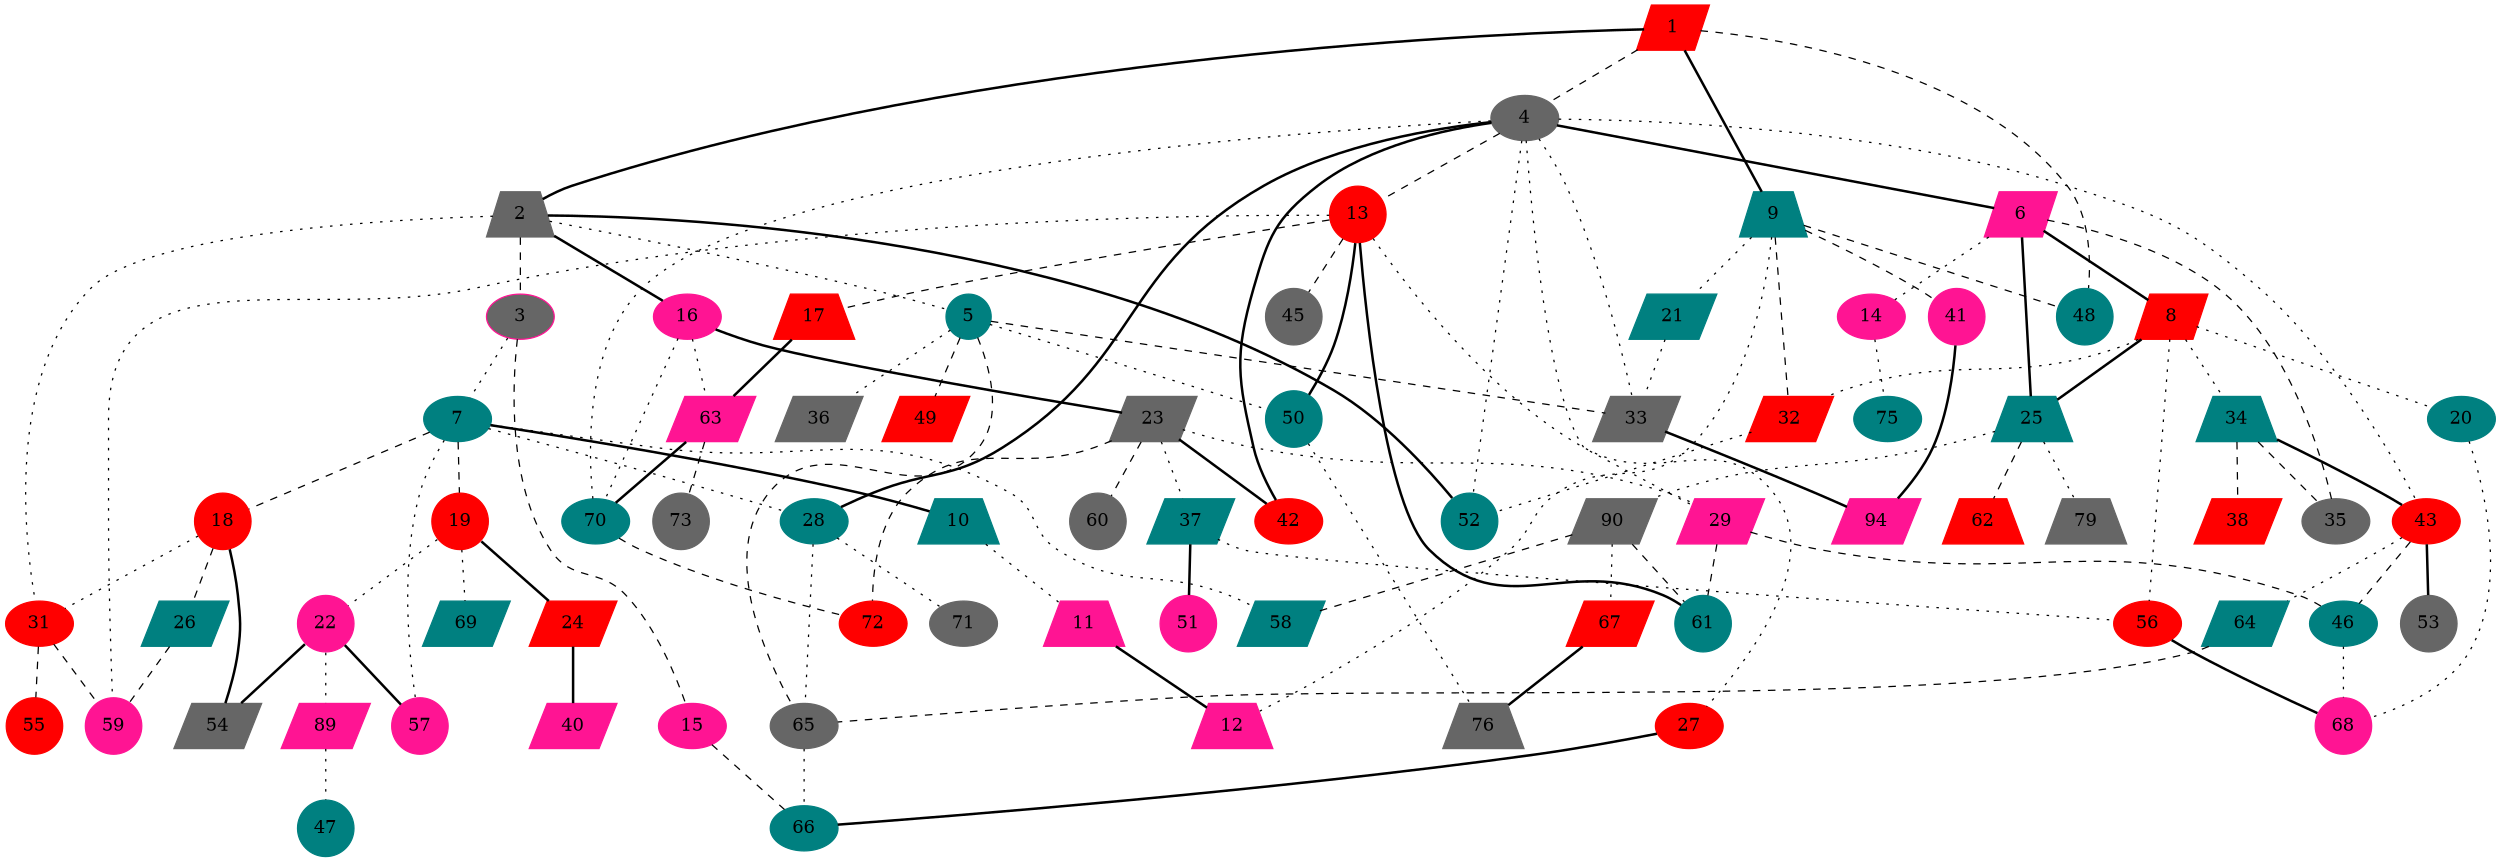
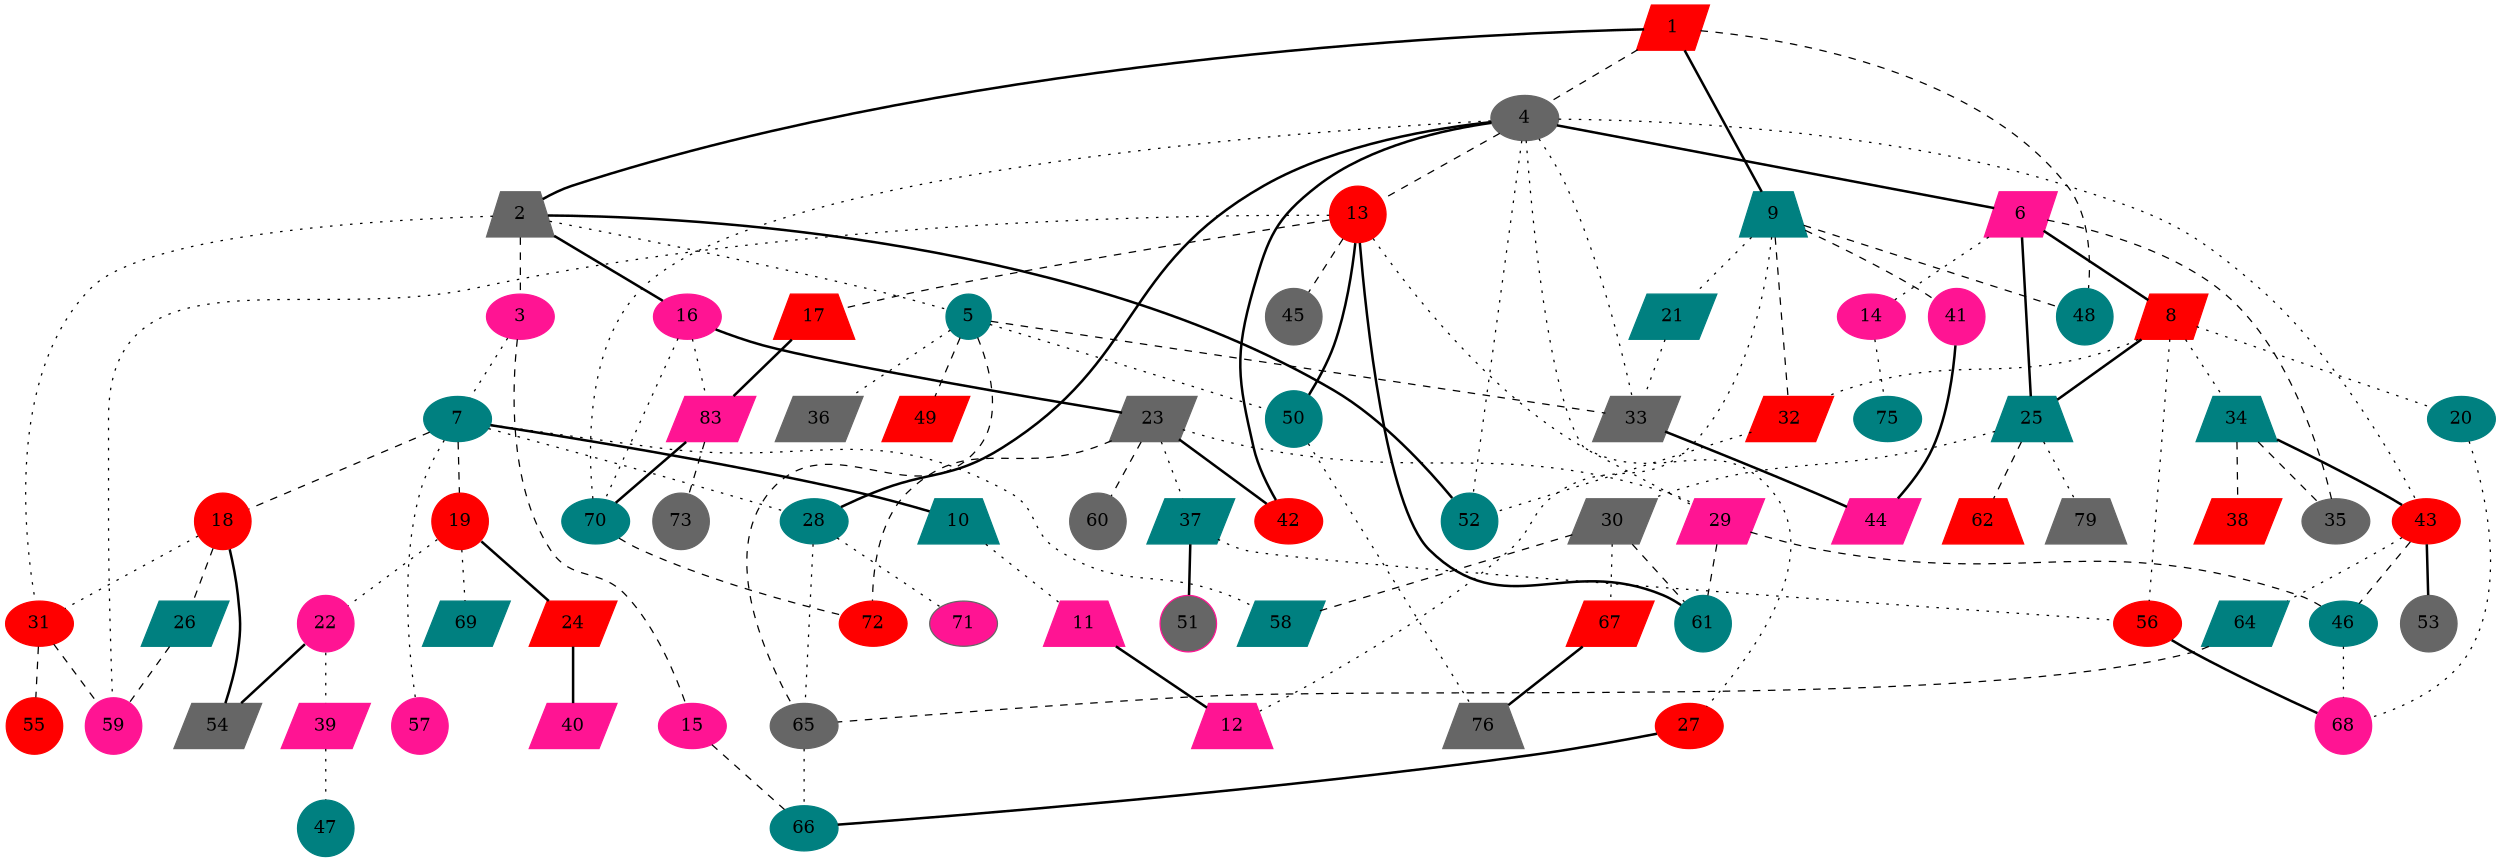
(520, 317) -> (520, 317)
(711, 419) -> (711, 419)
(1613, 521) -> (1613, 521)
(1876, 521) -> (1876, 521)
(964, 624) -> (964, 624)
(1188, 624) -> (1188, 624)
(373, 675) -> none
(326, 726) -> (326, 726)
